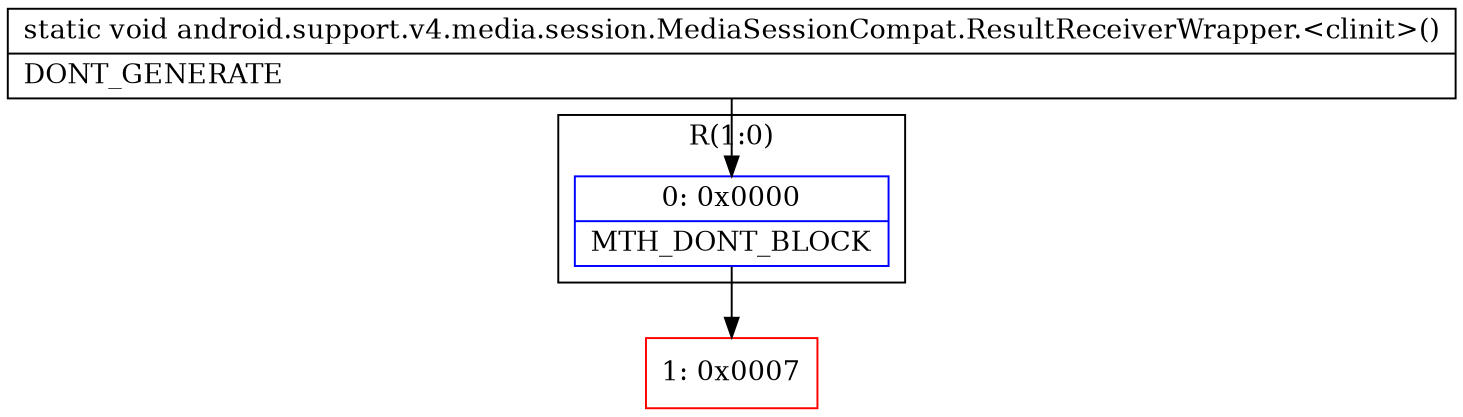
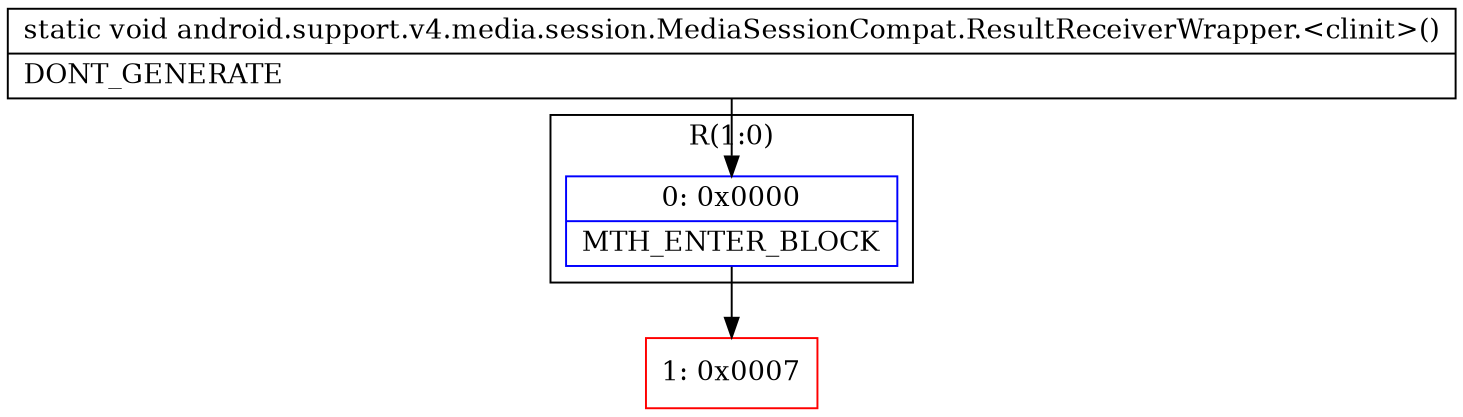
(732, 243) -> (732, 243)
